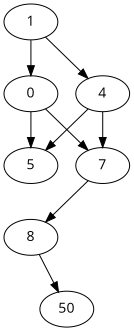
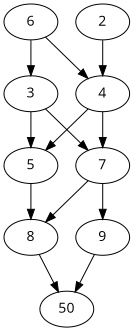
(31, 22) -> (31, 22)
none -> (103, 22)
(31, 94) -> (31, 94)
none -> (31, 197)
none -> (103, 237)
